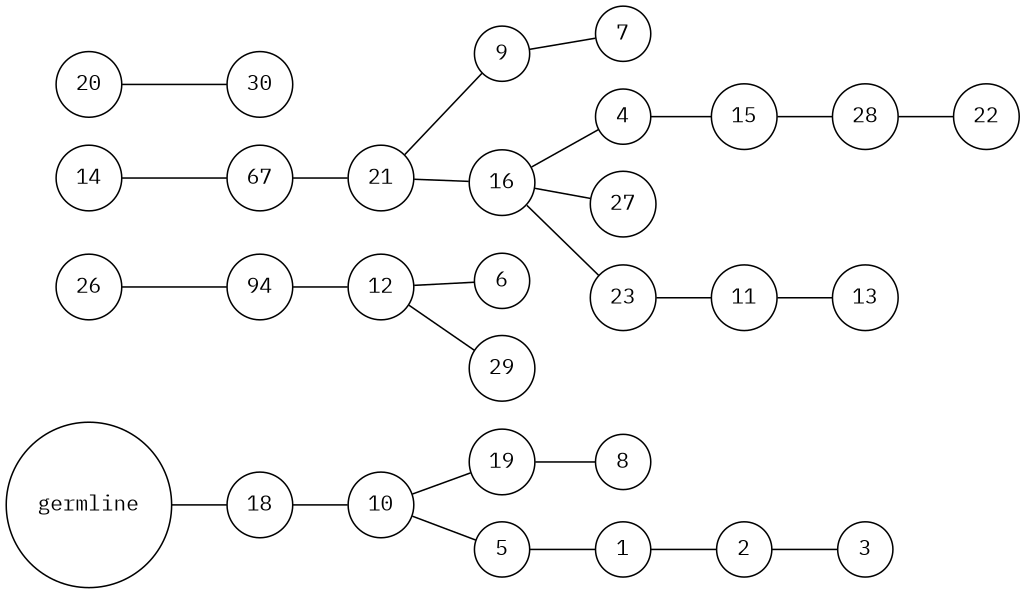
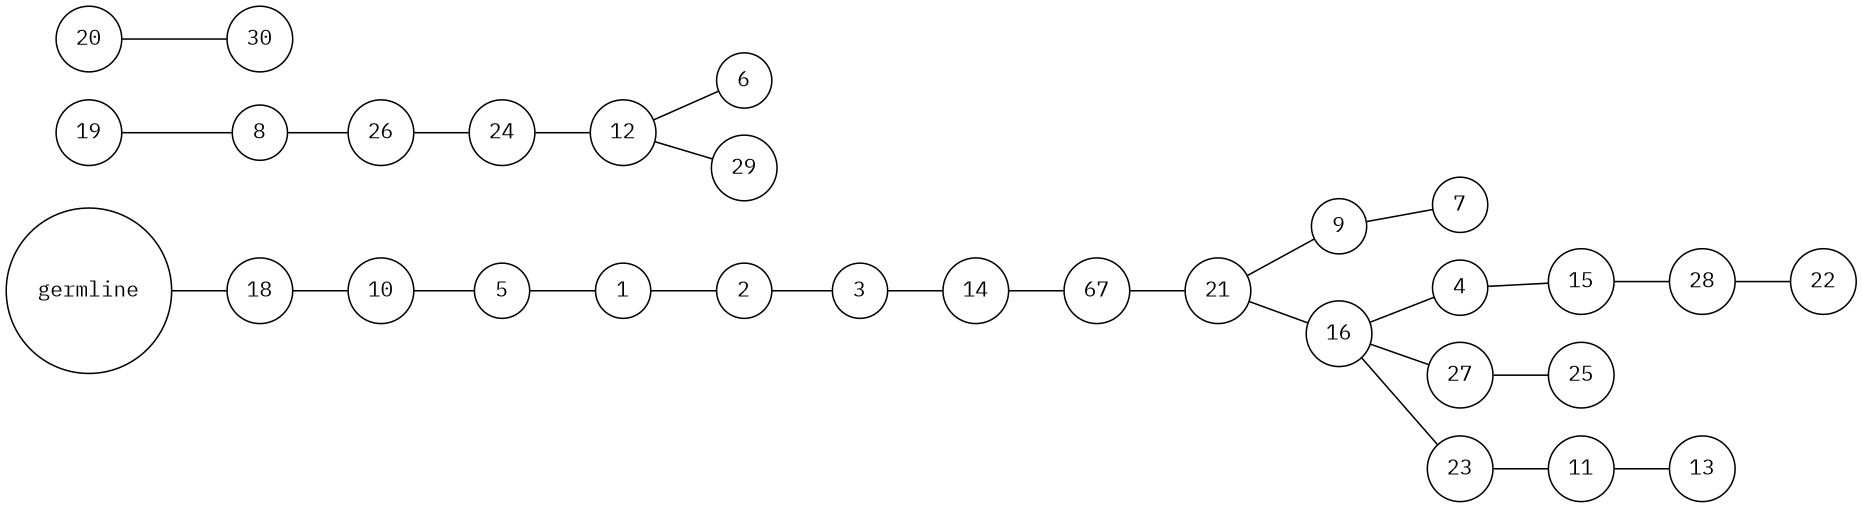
none -> (318, 133)
(260, 287) -> (502, 133)
none -> (915, 291)
none -> (1581, 375)
(442, 483) -> none
